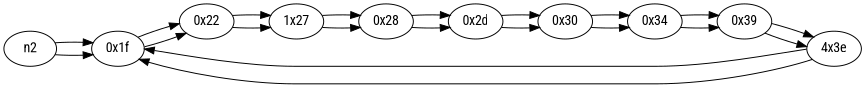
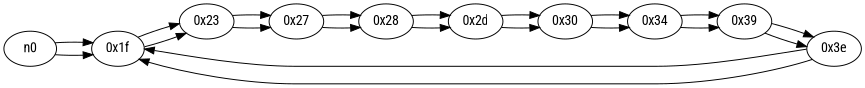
(207, 21) -> (207, 21)
(296, 21) -> (296, 21)
(30, 49) -> (30, 49)
(834, 49) -> (834, 49)
